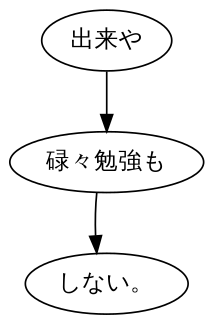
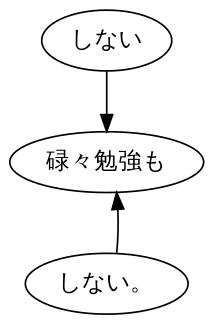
(107, 41) -> (107, 41)
(95, 214) -> (118, 231)
